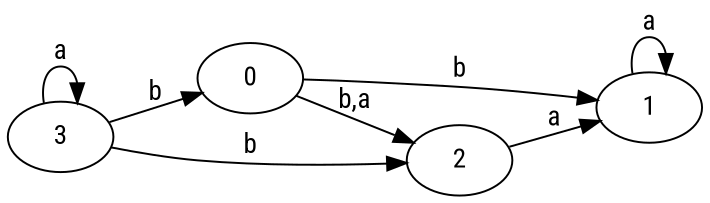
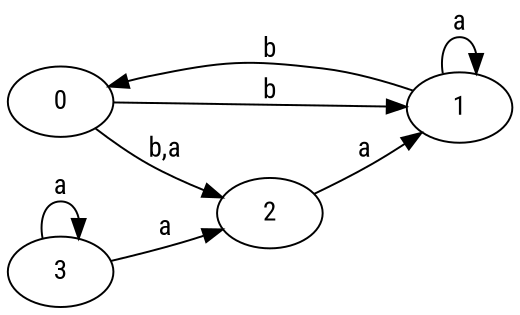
(146, 110) -> (271, 64)
(250, 146) -> (165, 228)
